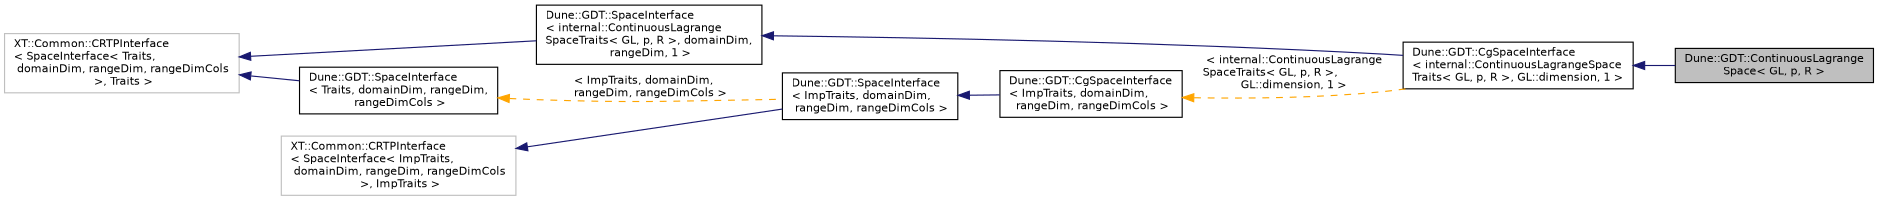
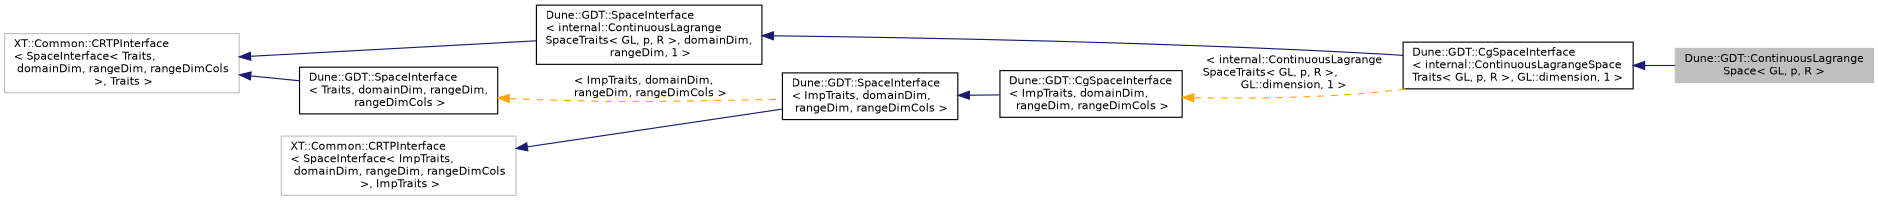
(1774, 65) -> (1774, 65)
